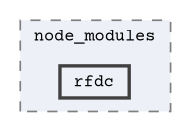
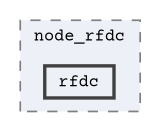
(95, 36) -> (80, 36)
